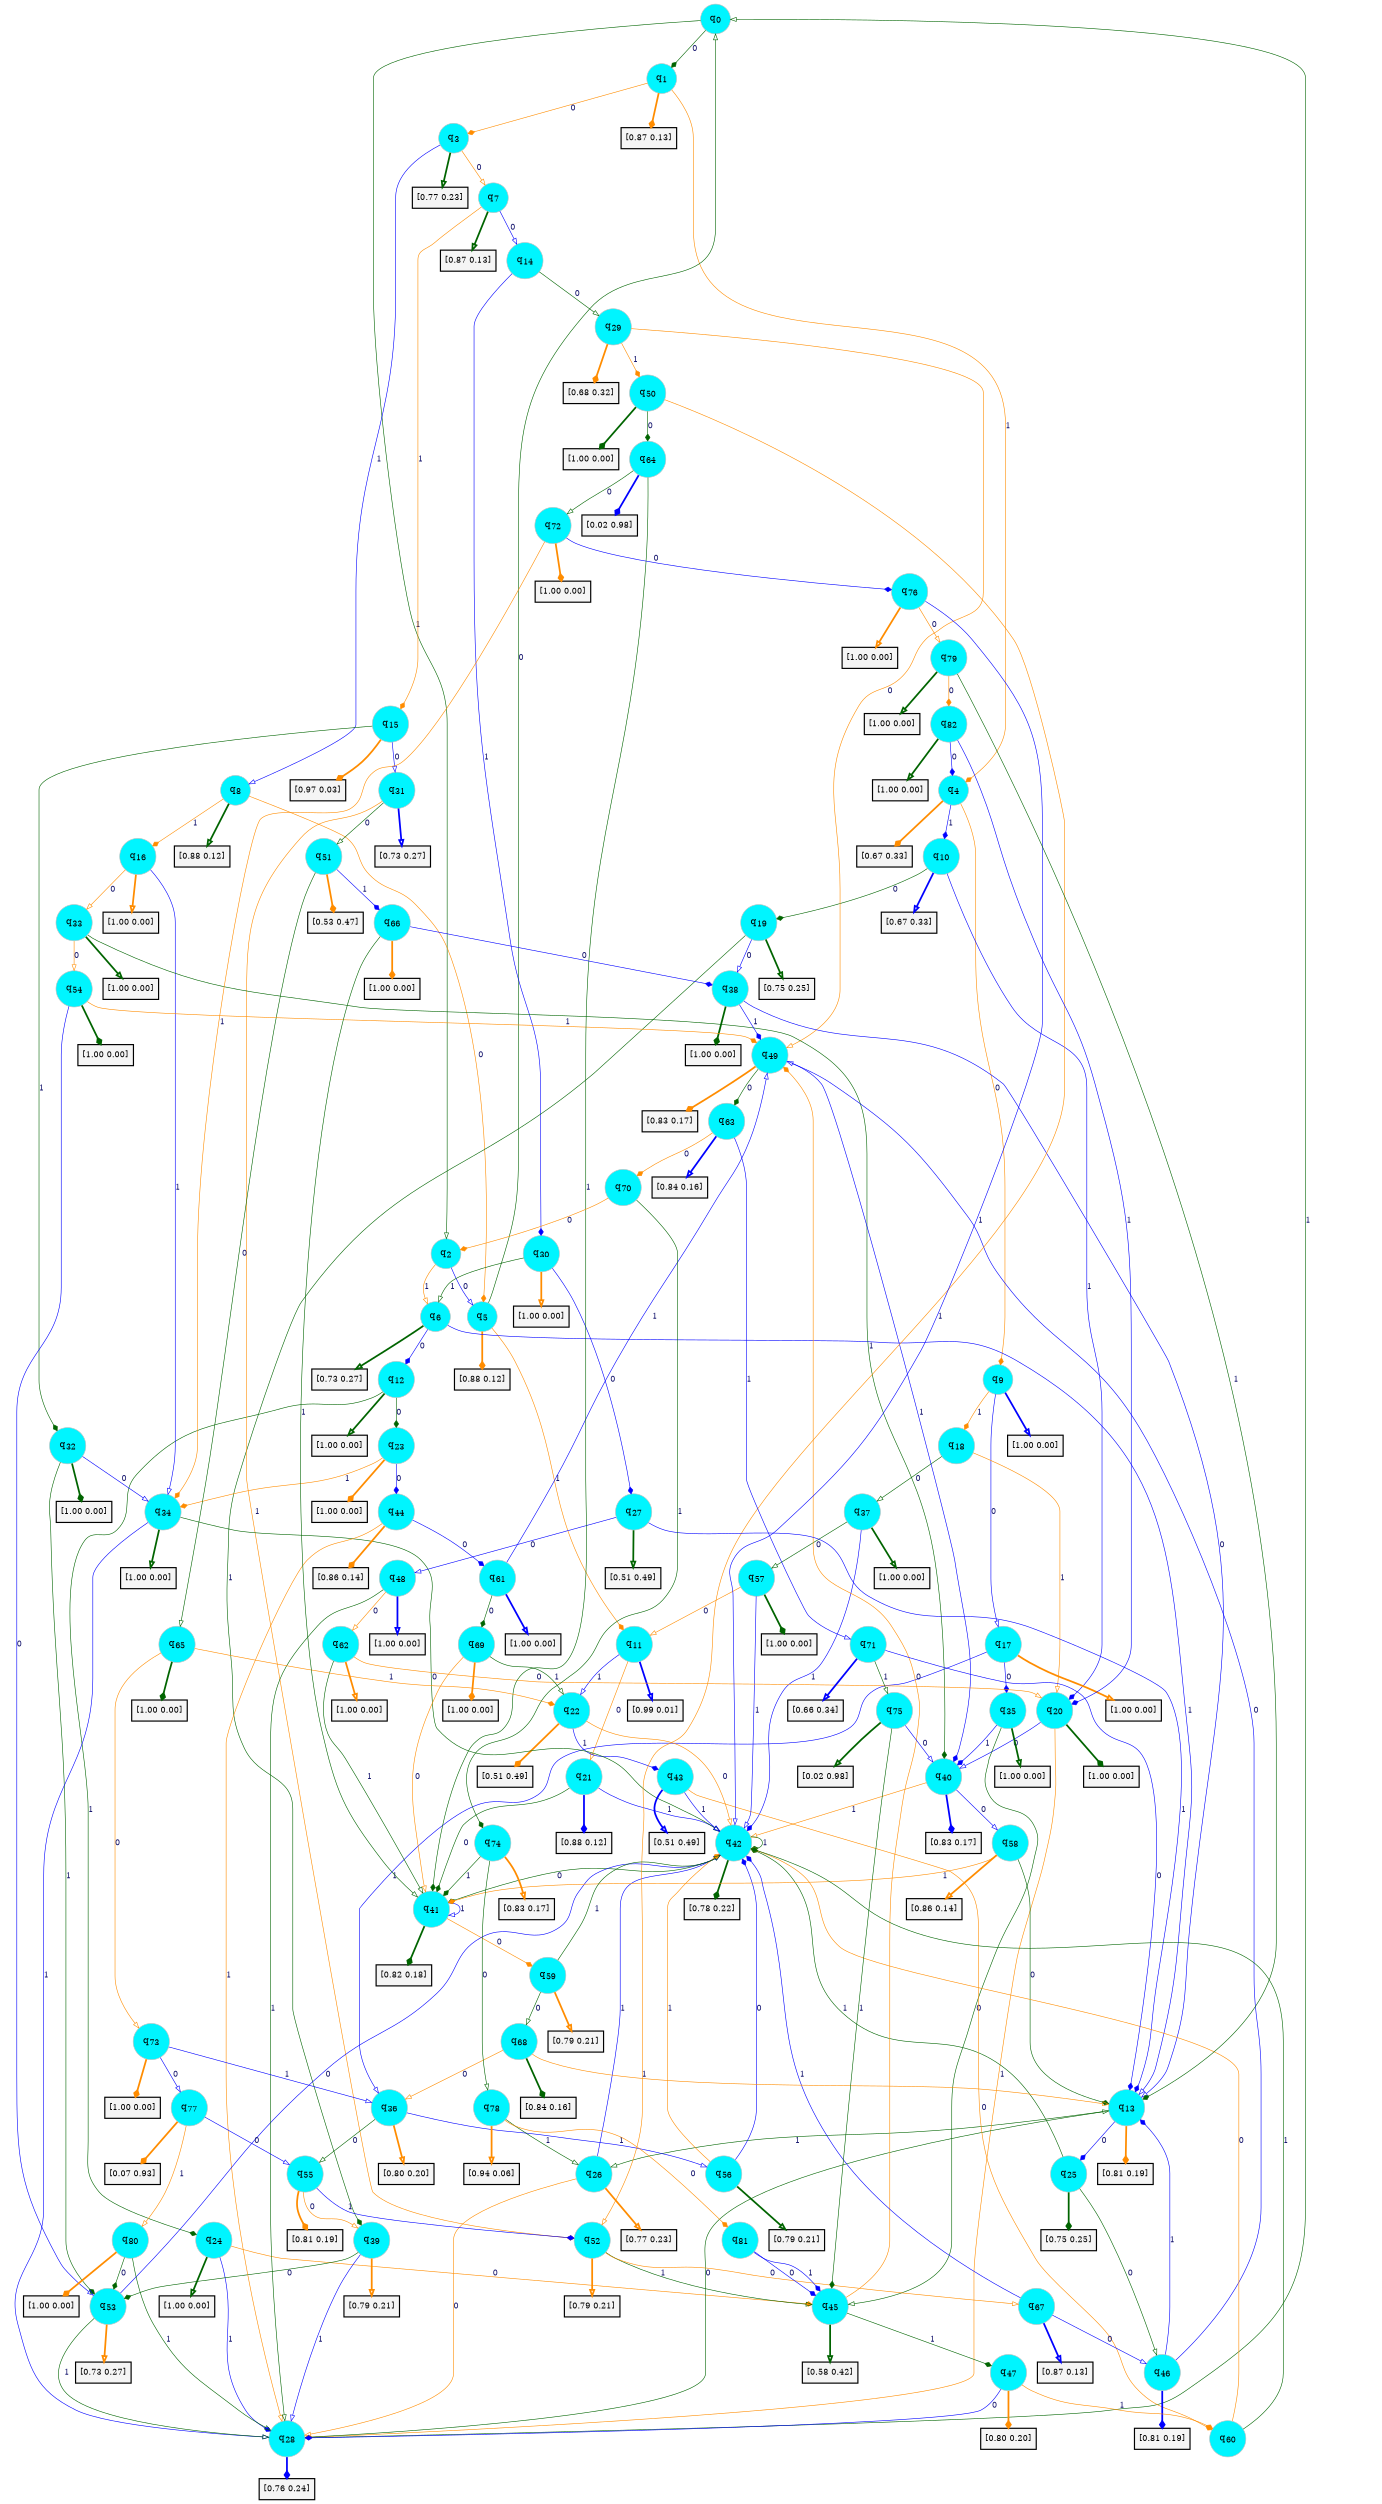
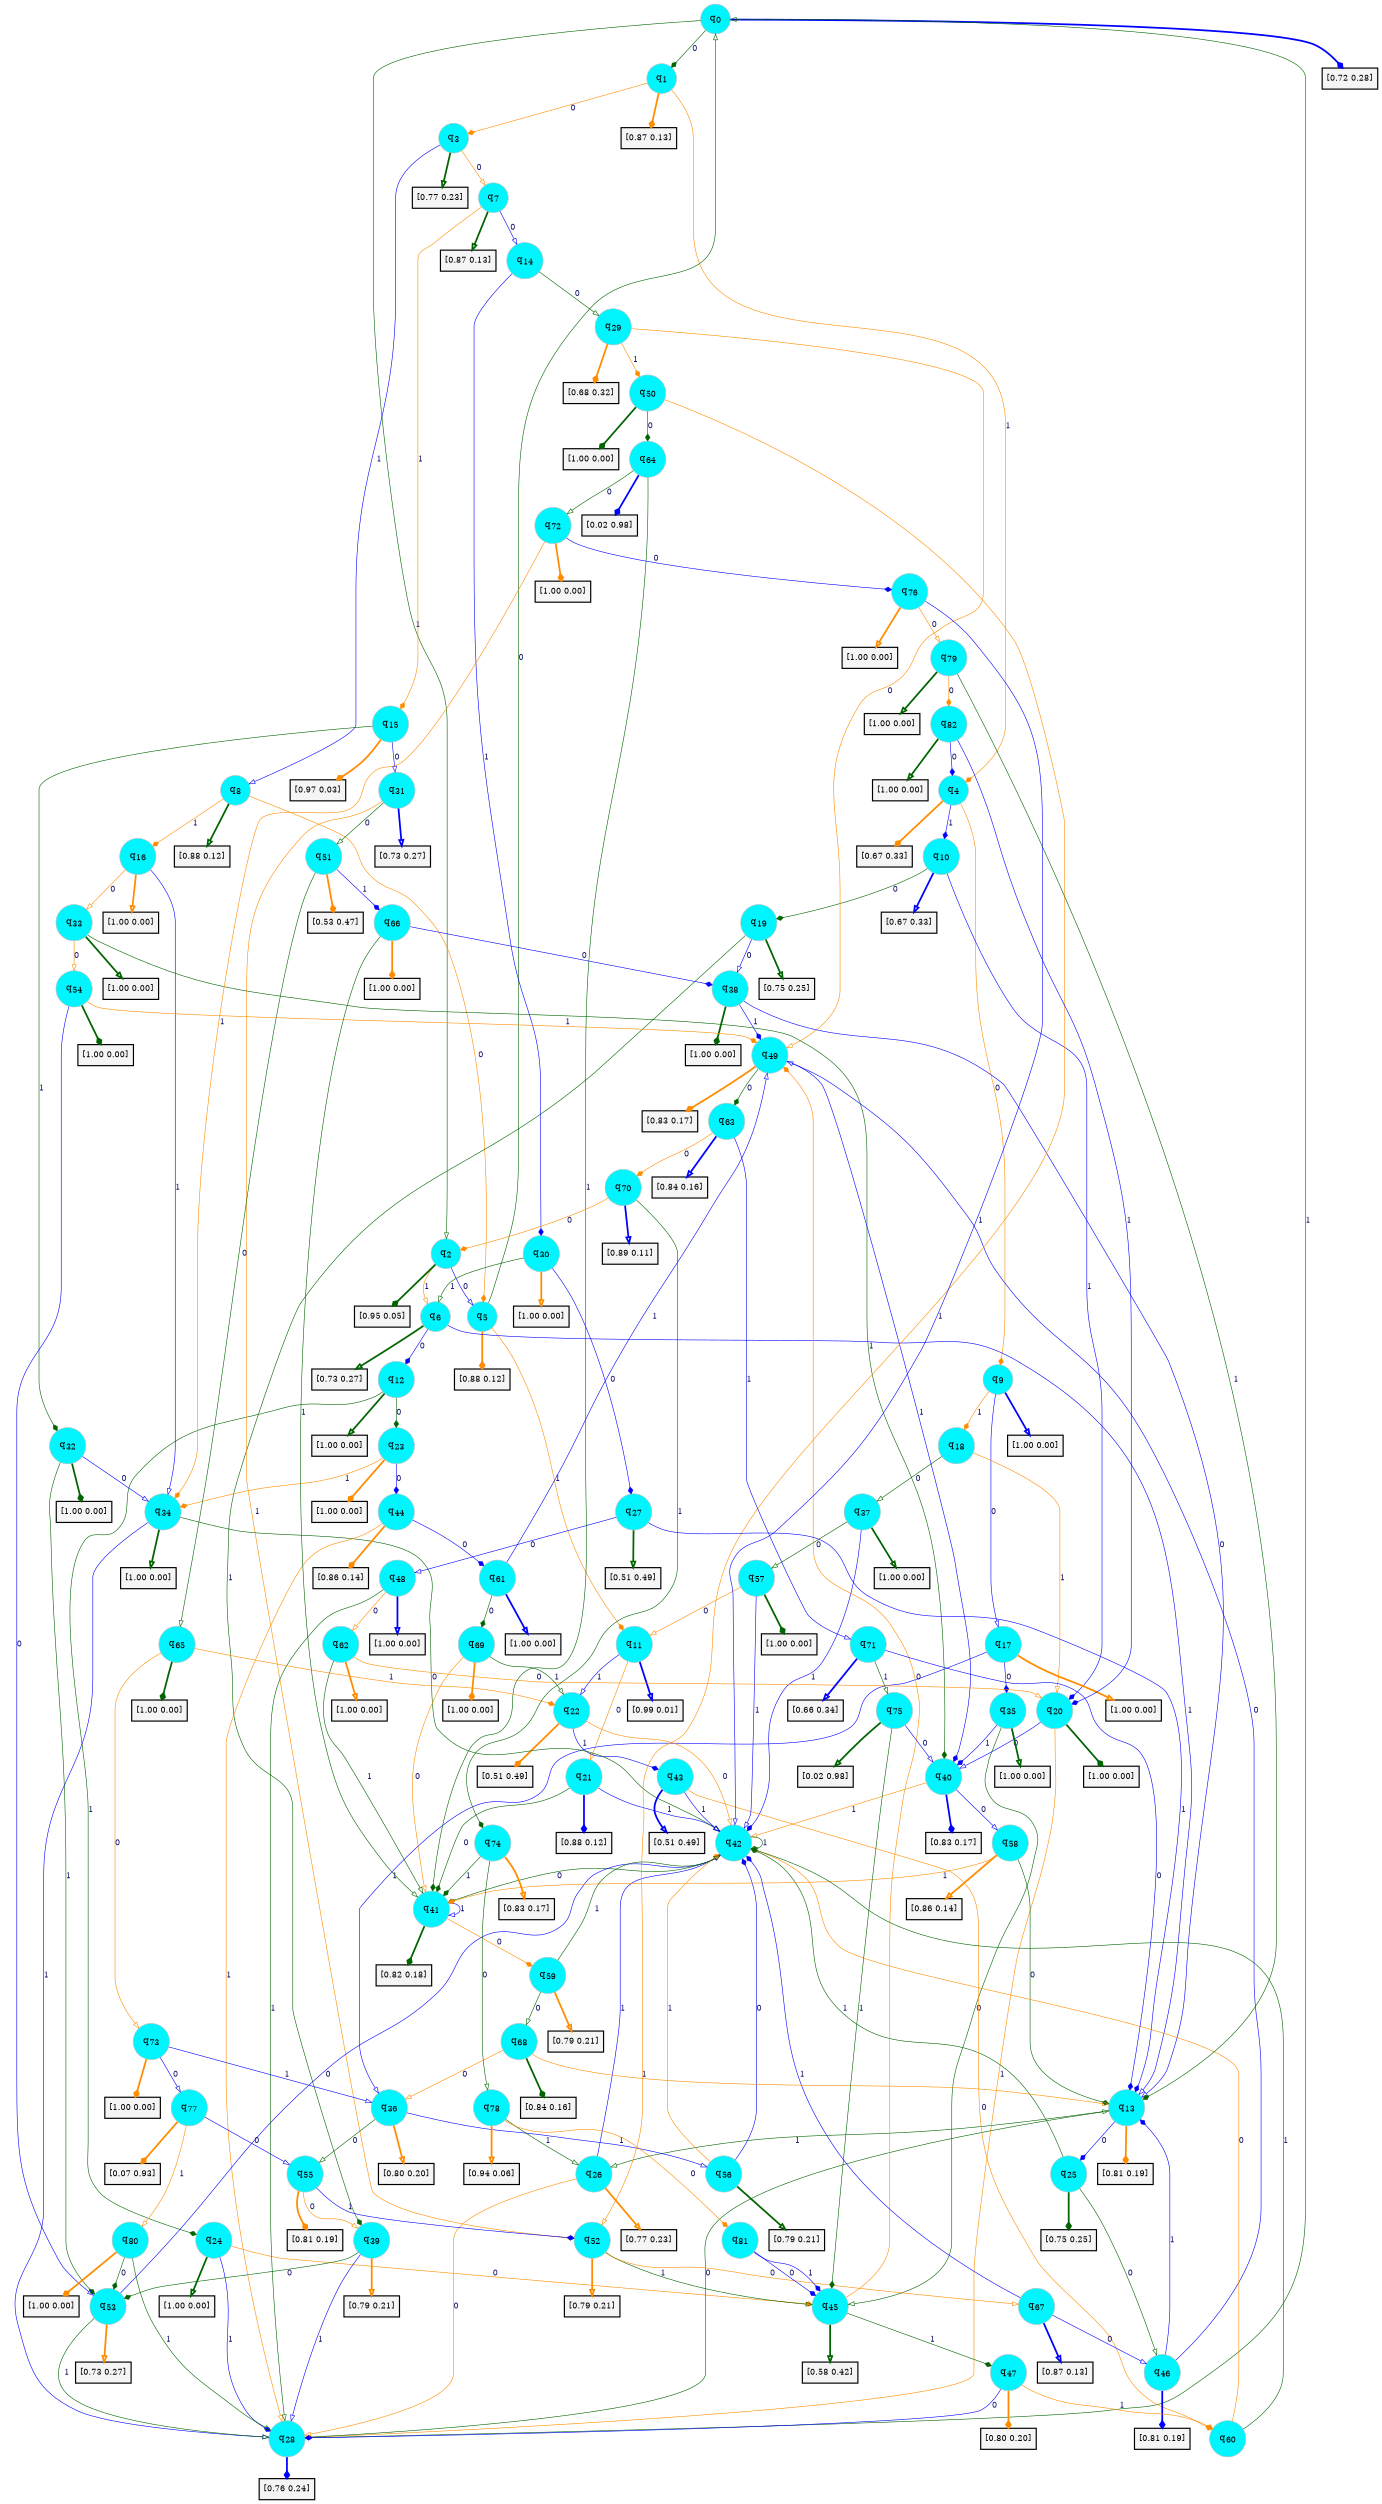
none -> (1350, 79)
none -> (630, 1254)
none -> (382, 1317)
(712, 1909) -> none
